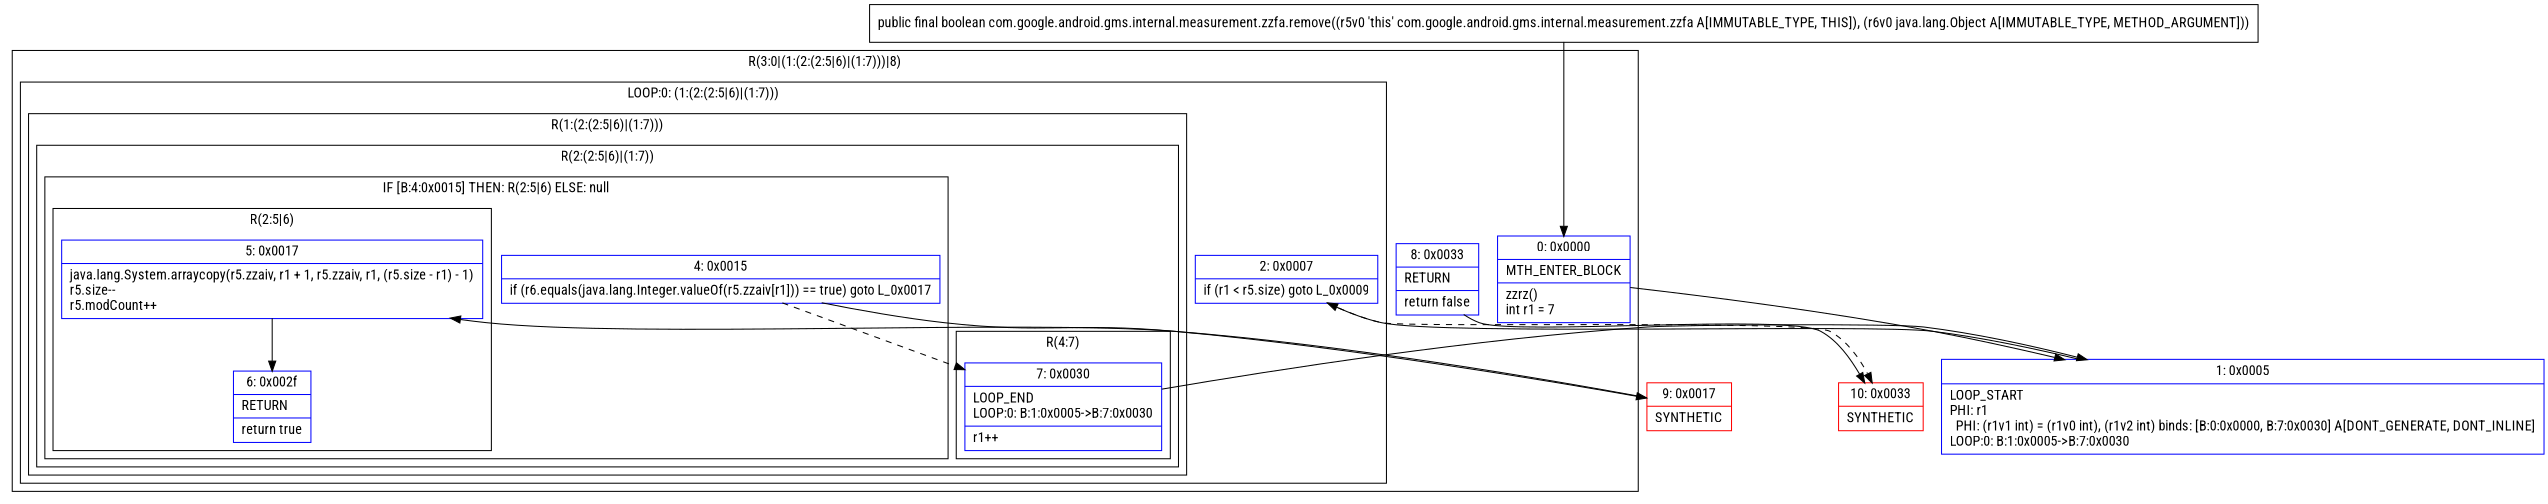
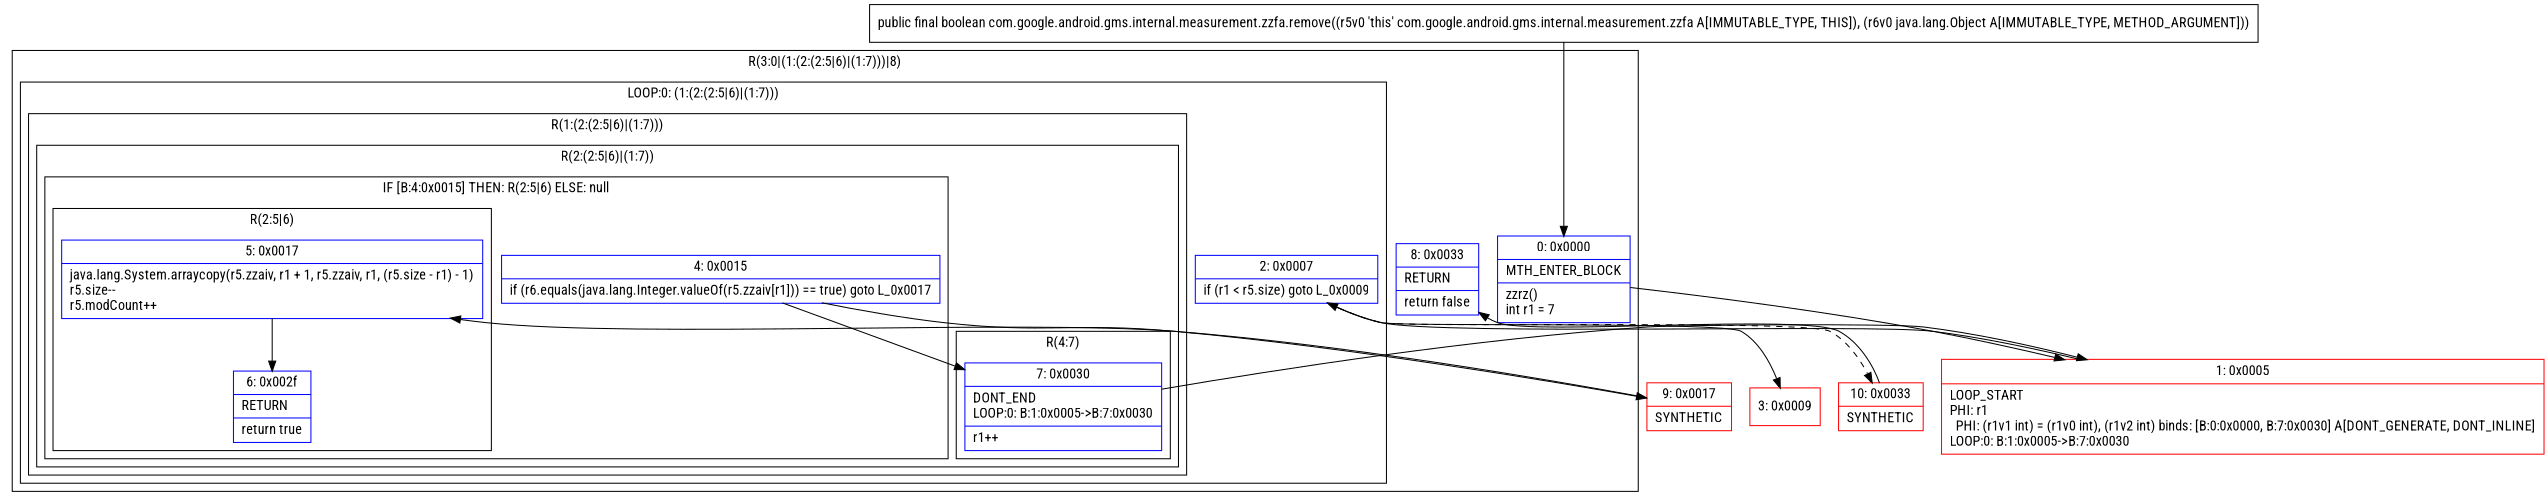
(1671, 325) -> (1696, 325)
(869, 335) -> (869, 335)
(1004, 398) -> (1005, 398)
none -> (1785, 407)
(2243, 407) -> (2243, 407)
